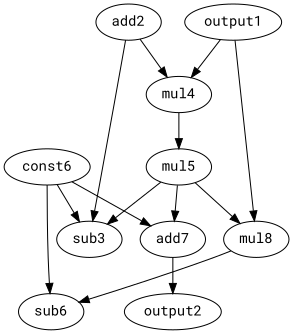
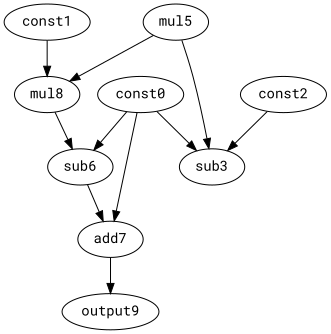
(129, 22) -> (283, 95)
(233, 22) -> (47, 22)
(179, 95) -> none
(47, 167) -> (141, 95)
(176, 198) -> (93, 198)
(173, 312) -> (111, 312)
